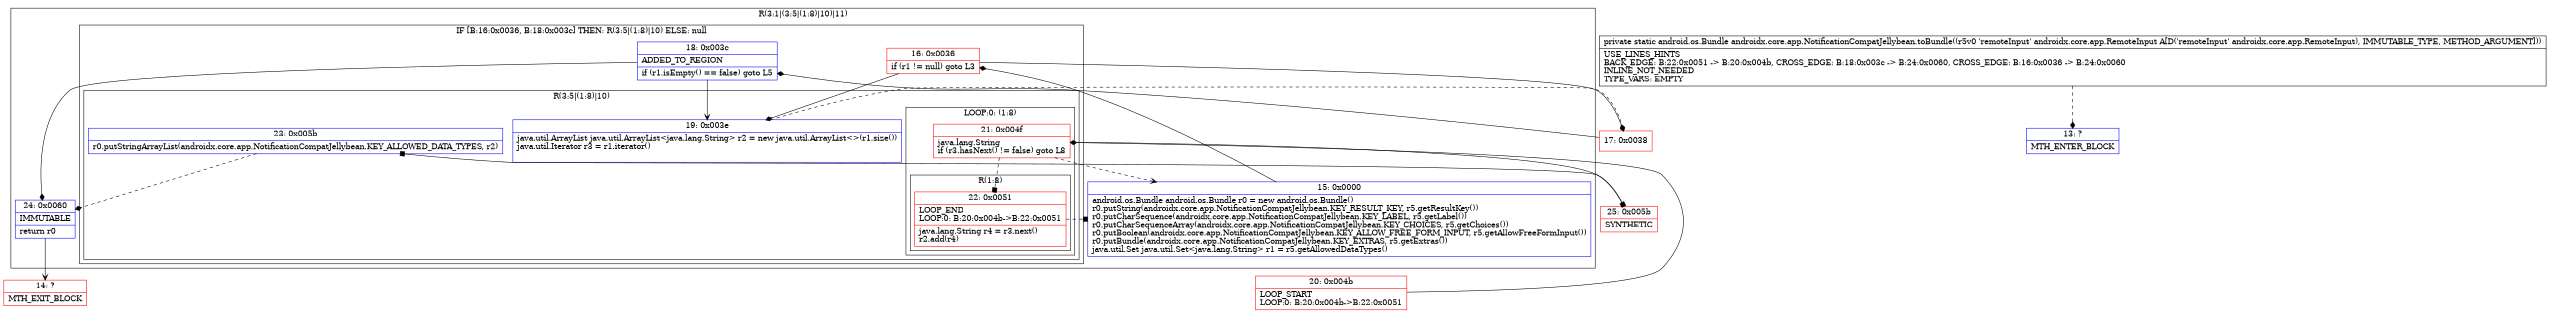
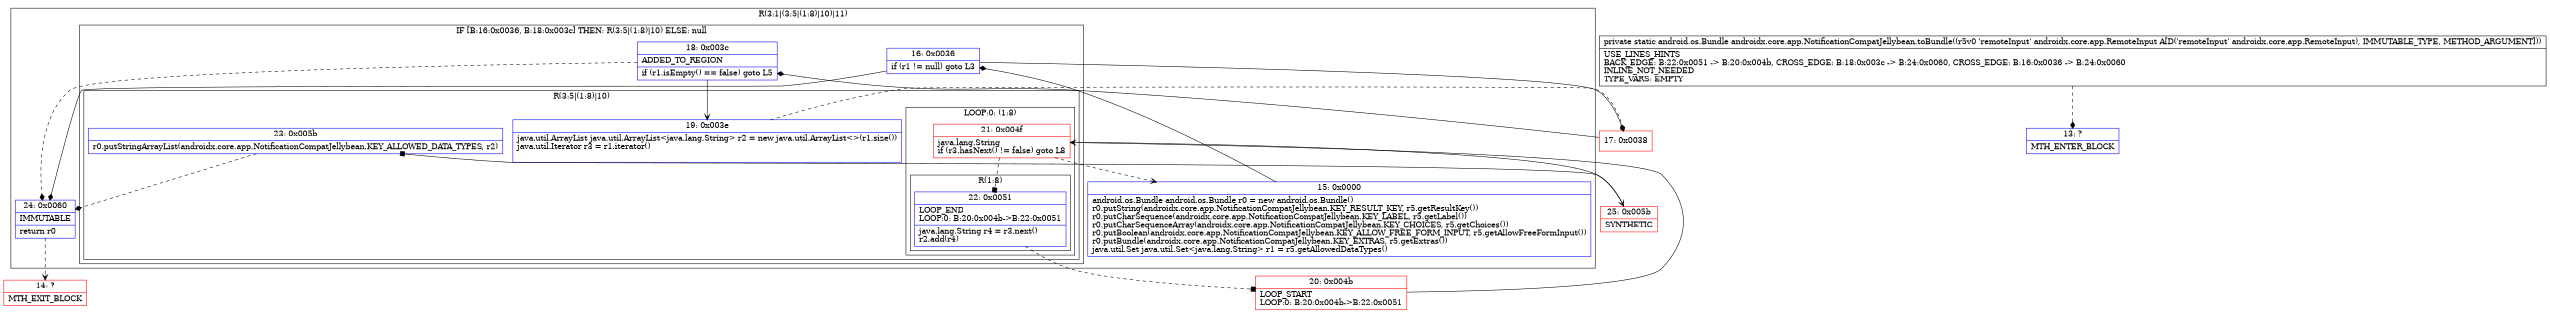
(933, 61) -> (933, 61)
(297, 71) -> (297, 71)
(836, 96) -> (431, 86)
(1353, 149) -> (1353, 149)
(1551, 159) -> (1551, 159)
(990, 219) -> (990, 219)
(1074, 219) -> (1134, 280)
(45, 256) -> (45, 256)
